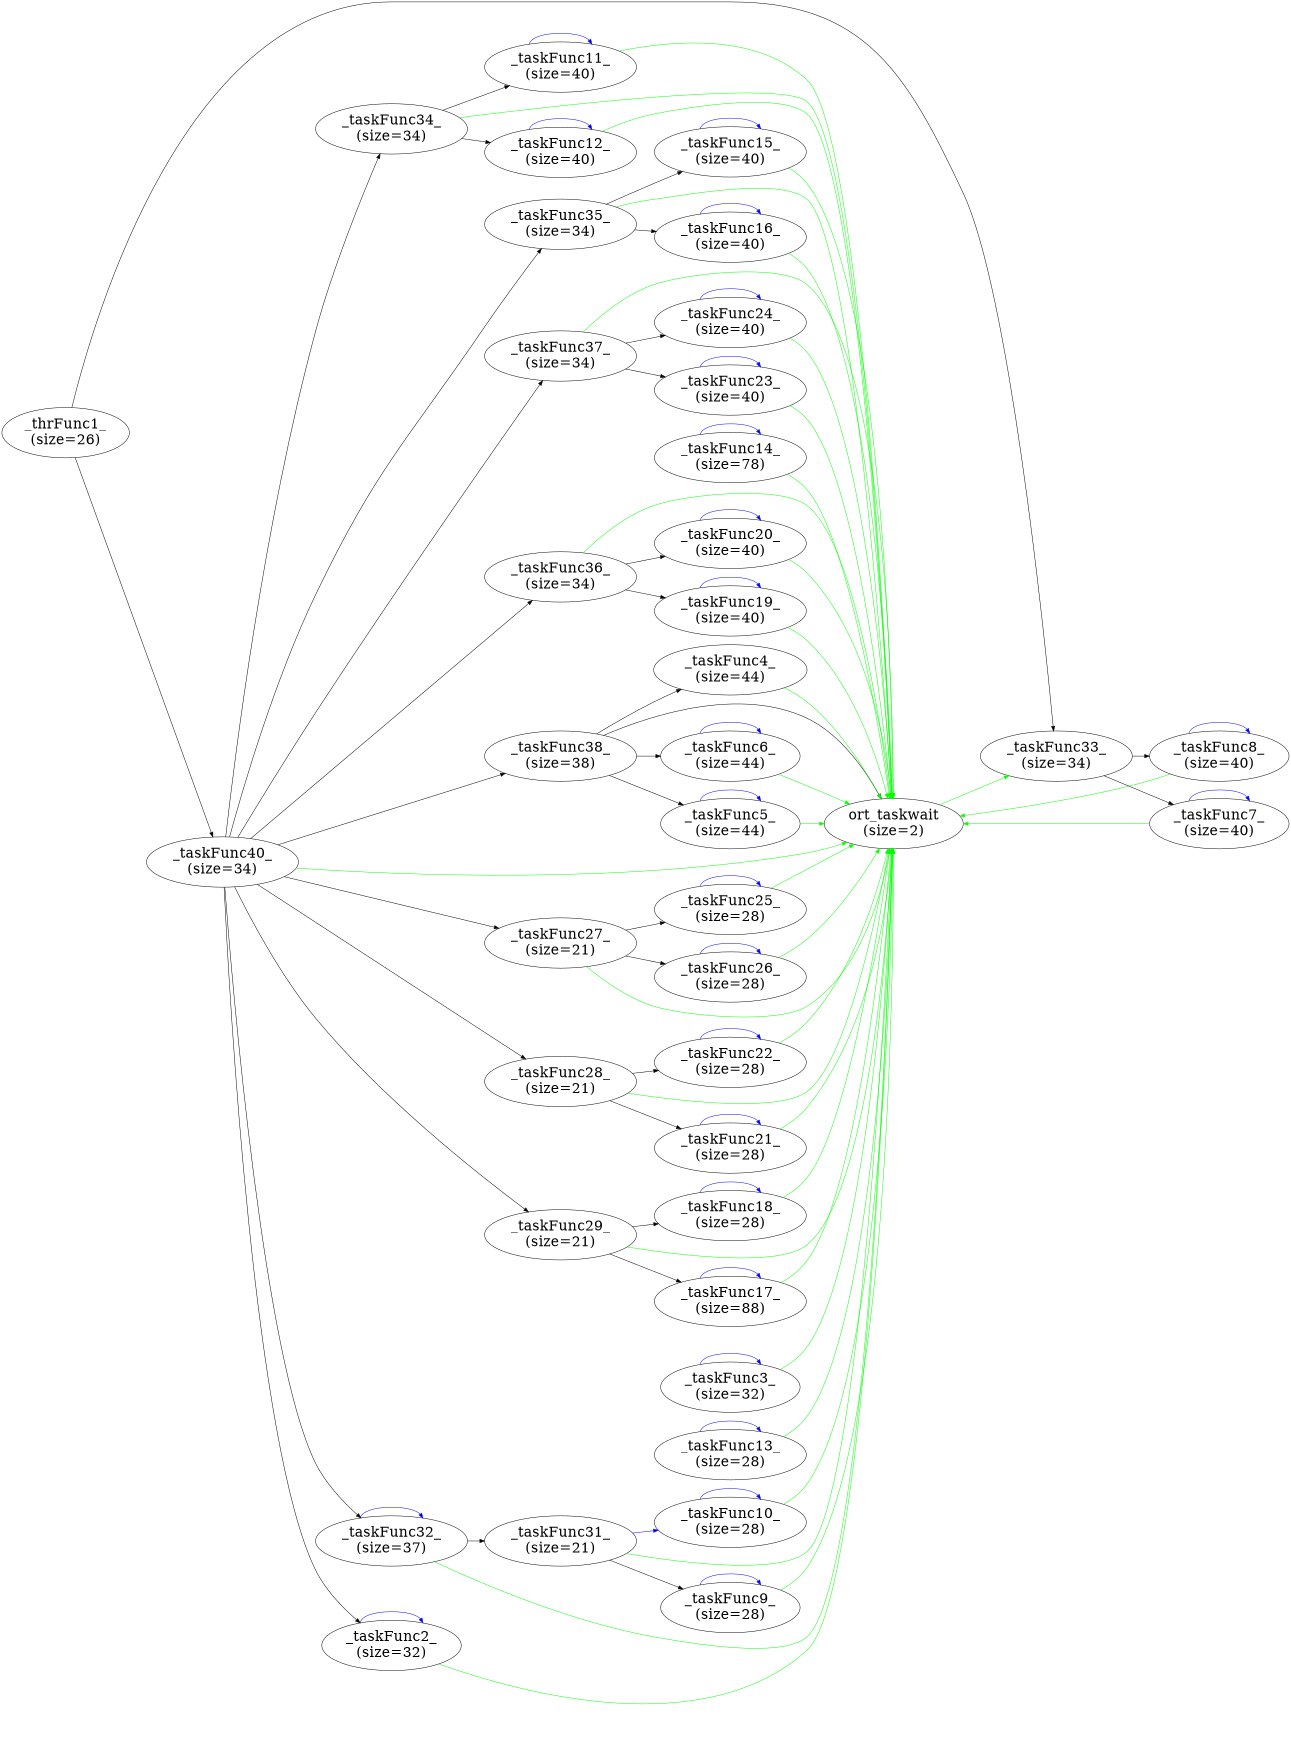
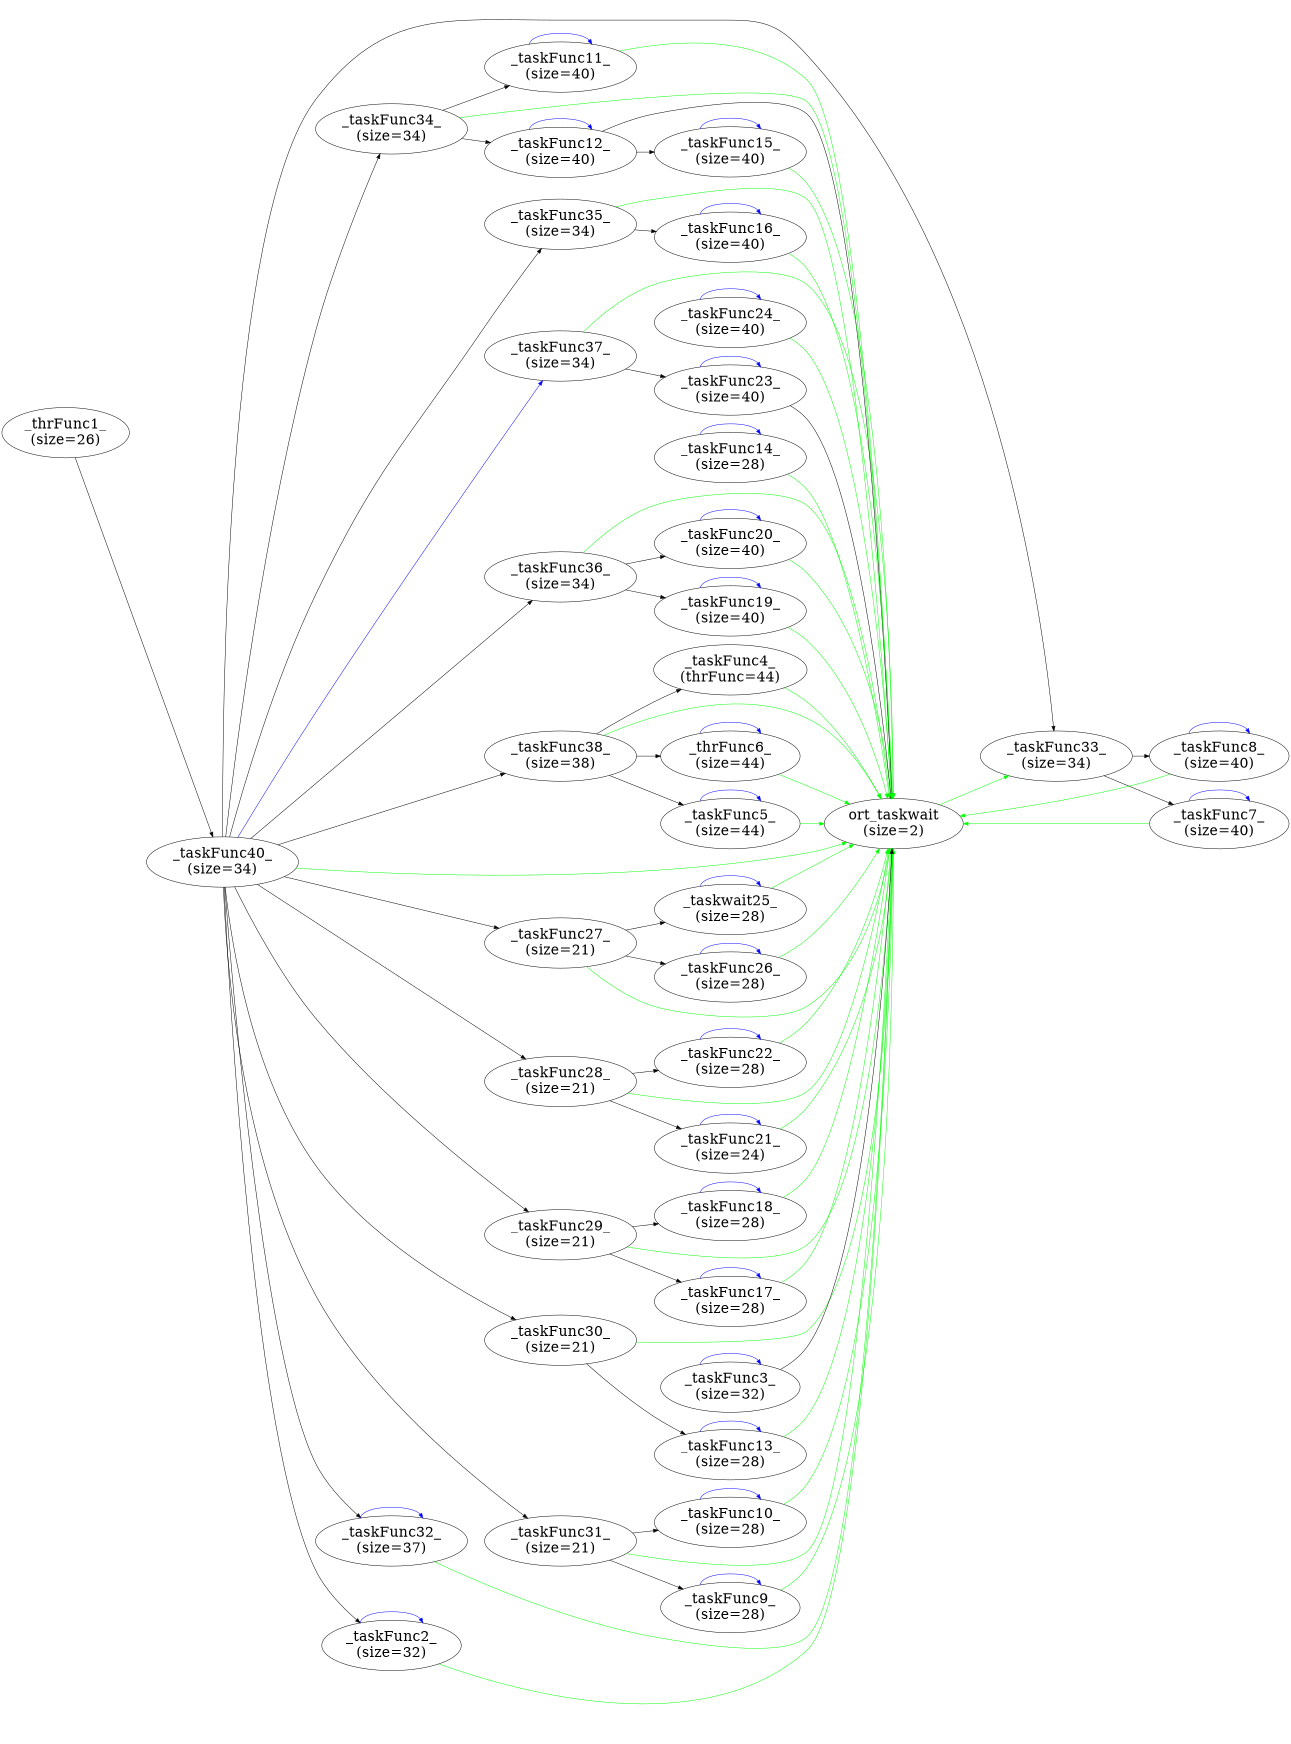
(718, 2) -> (542, 20)
(823, 147) -> (823, 147)
(642, 189) -> (643, 152)
(643, 340) -> none
(730, 458) -> (730, 458)
(863, 591) -> (863, 591)
(385, 608) -> (385, 608)
(730, 670) -> (730, 670)
(757, 705) -> (757, 705)
(730, 756) -> (730, 756)
(730, 909) -> (730, 909)
(867, 1122) -> (867, 1122)
(730, 1148) -> (730, 1148)
(730, 1301) -> (730, 1301)
none -> (561, 1340)
(643, 1532) -> (643, 1532)
(474, 1541) -> (291, 1242)
